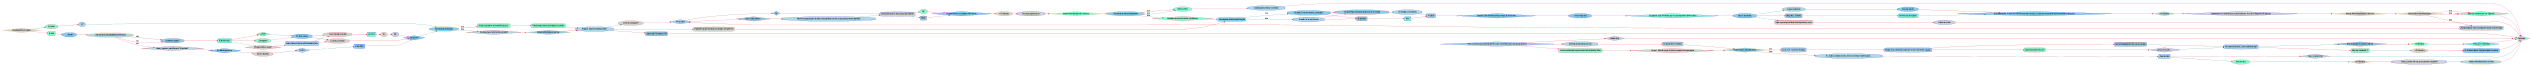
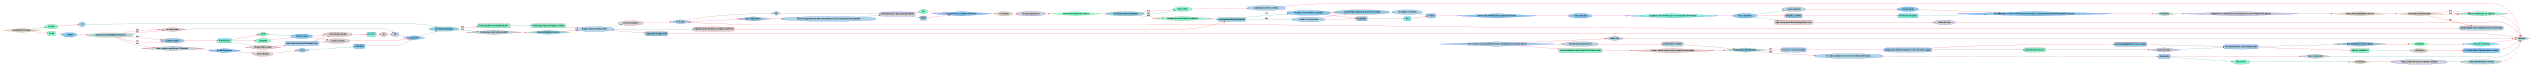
none -> (173, 30)
